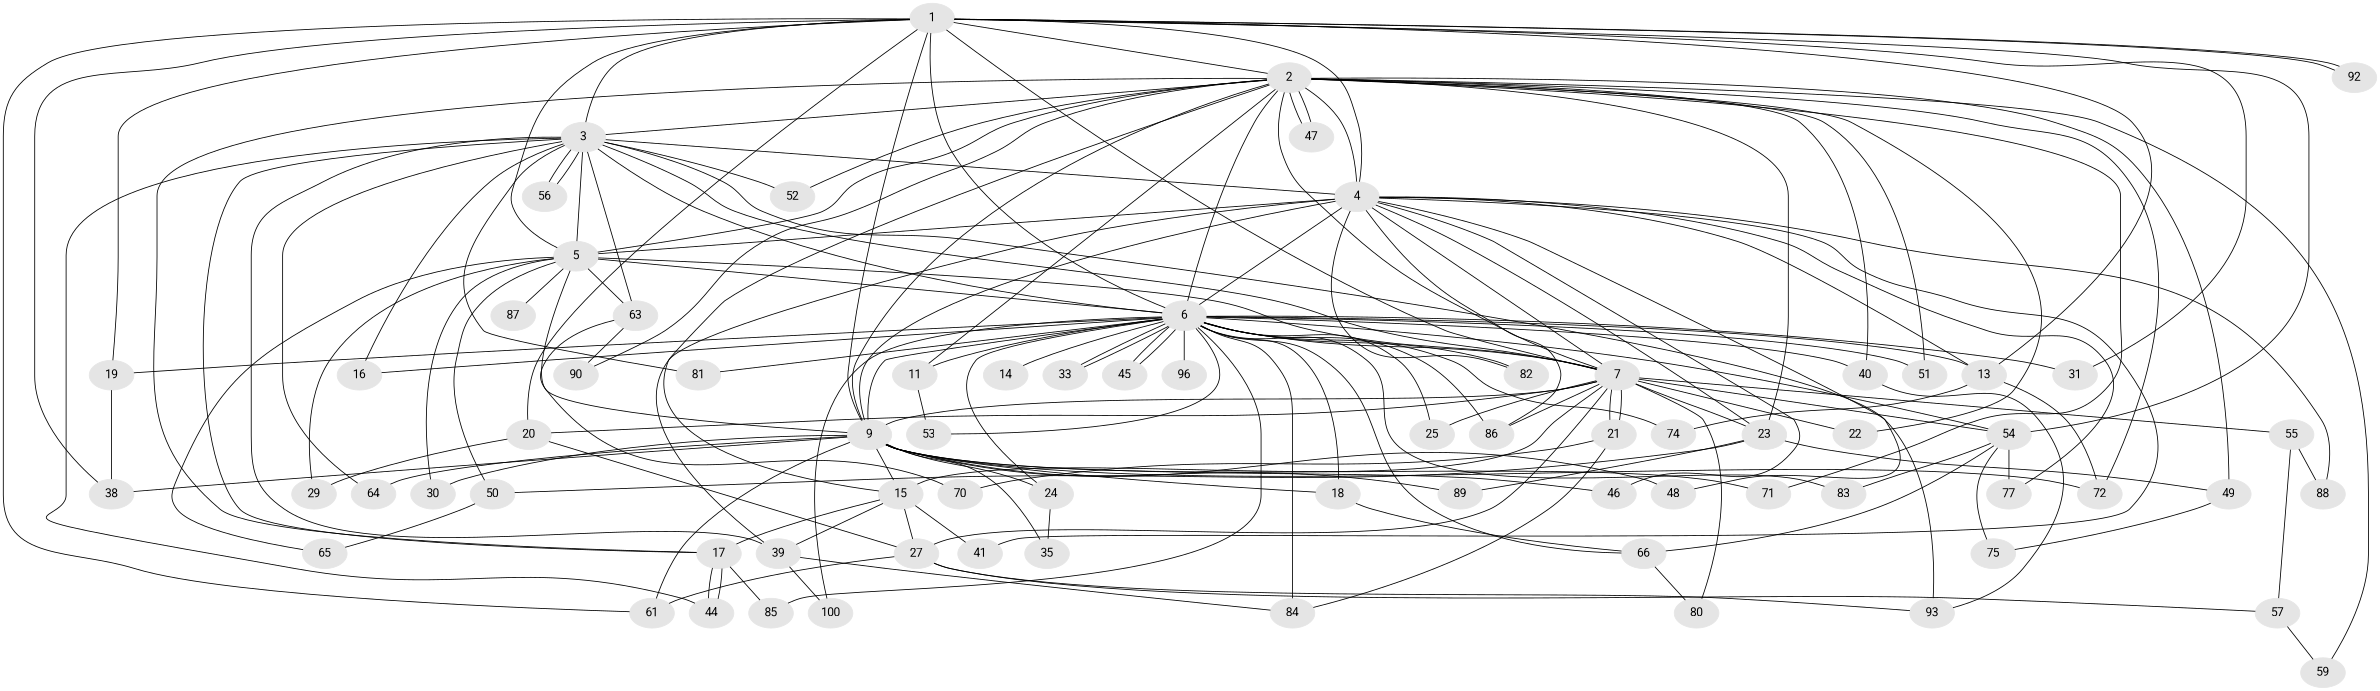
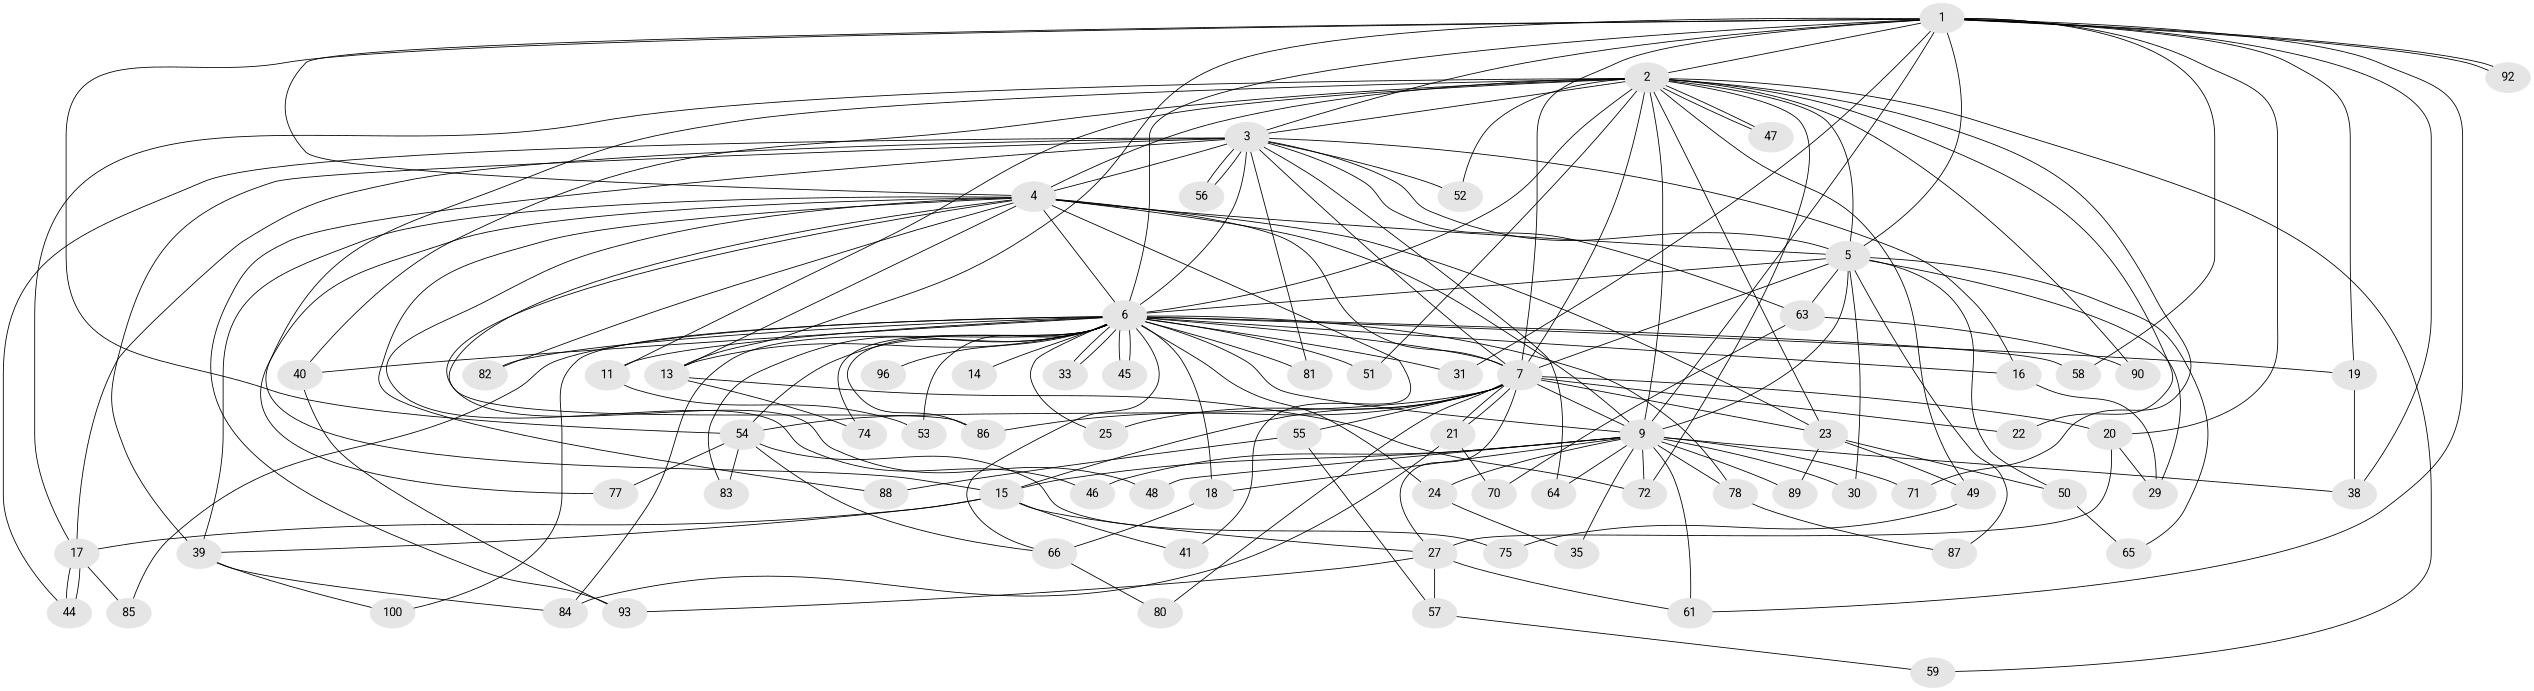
none -> (2078, 375)
none -> (2120, 405)
none -> (1735, 494)
